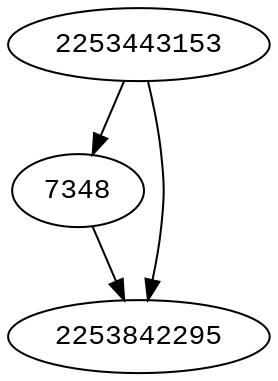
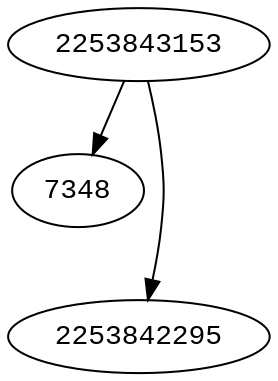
(139, 45) -> (139, 45)
(104, 254) -> none
